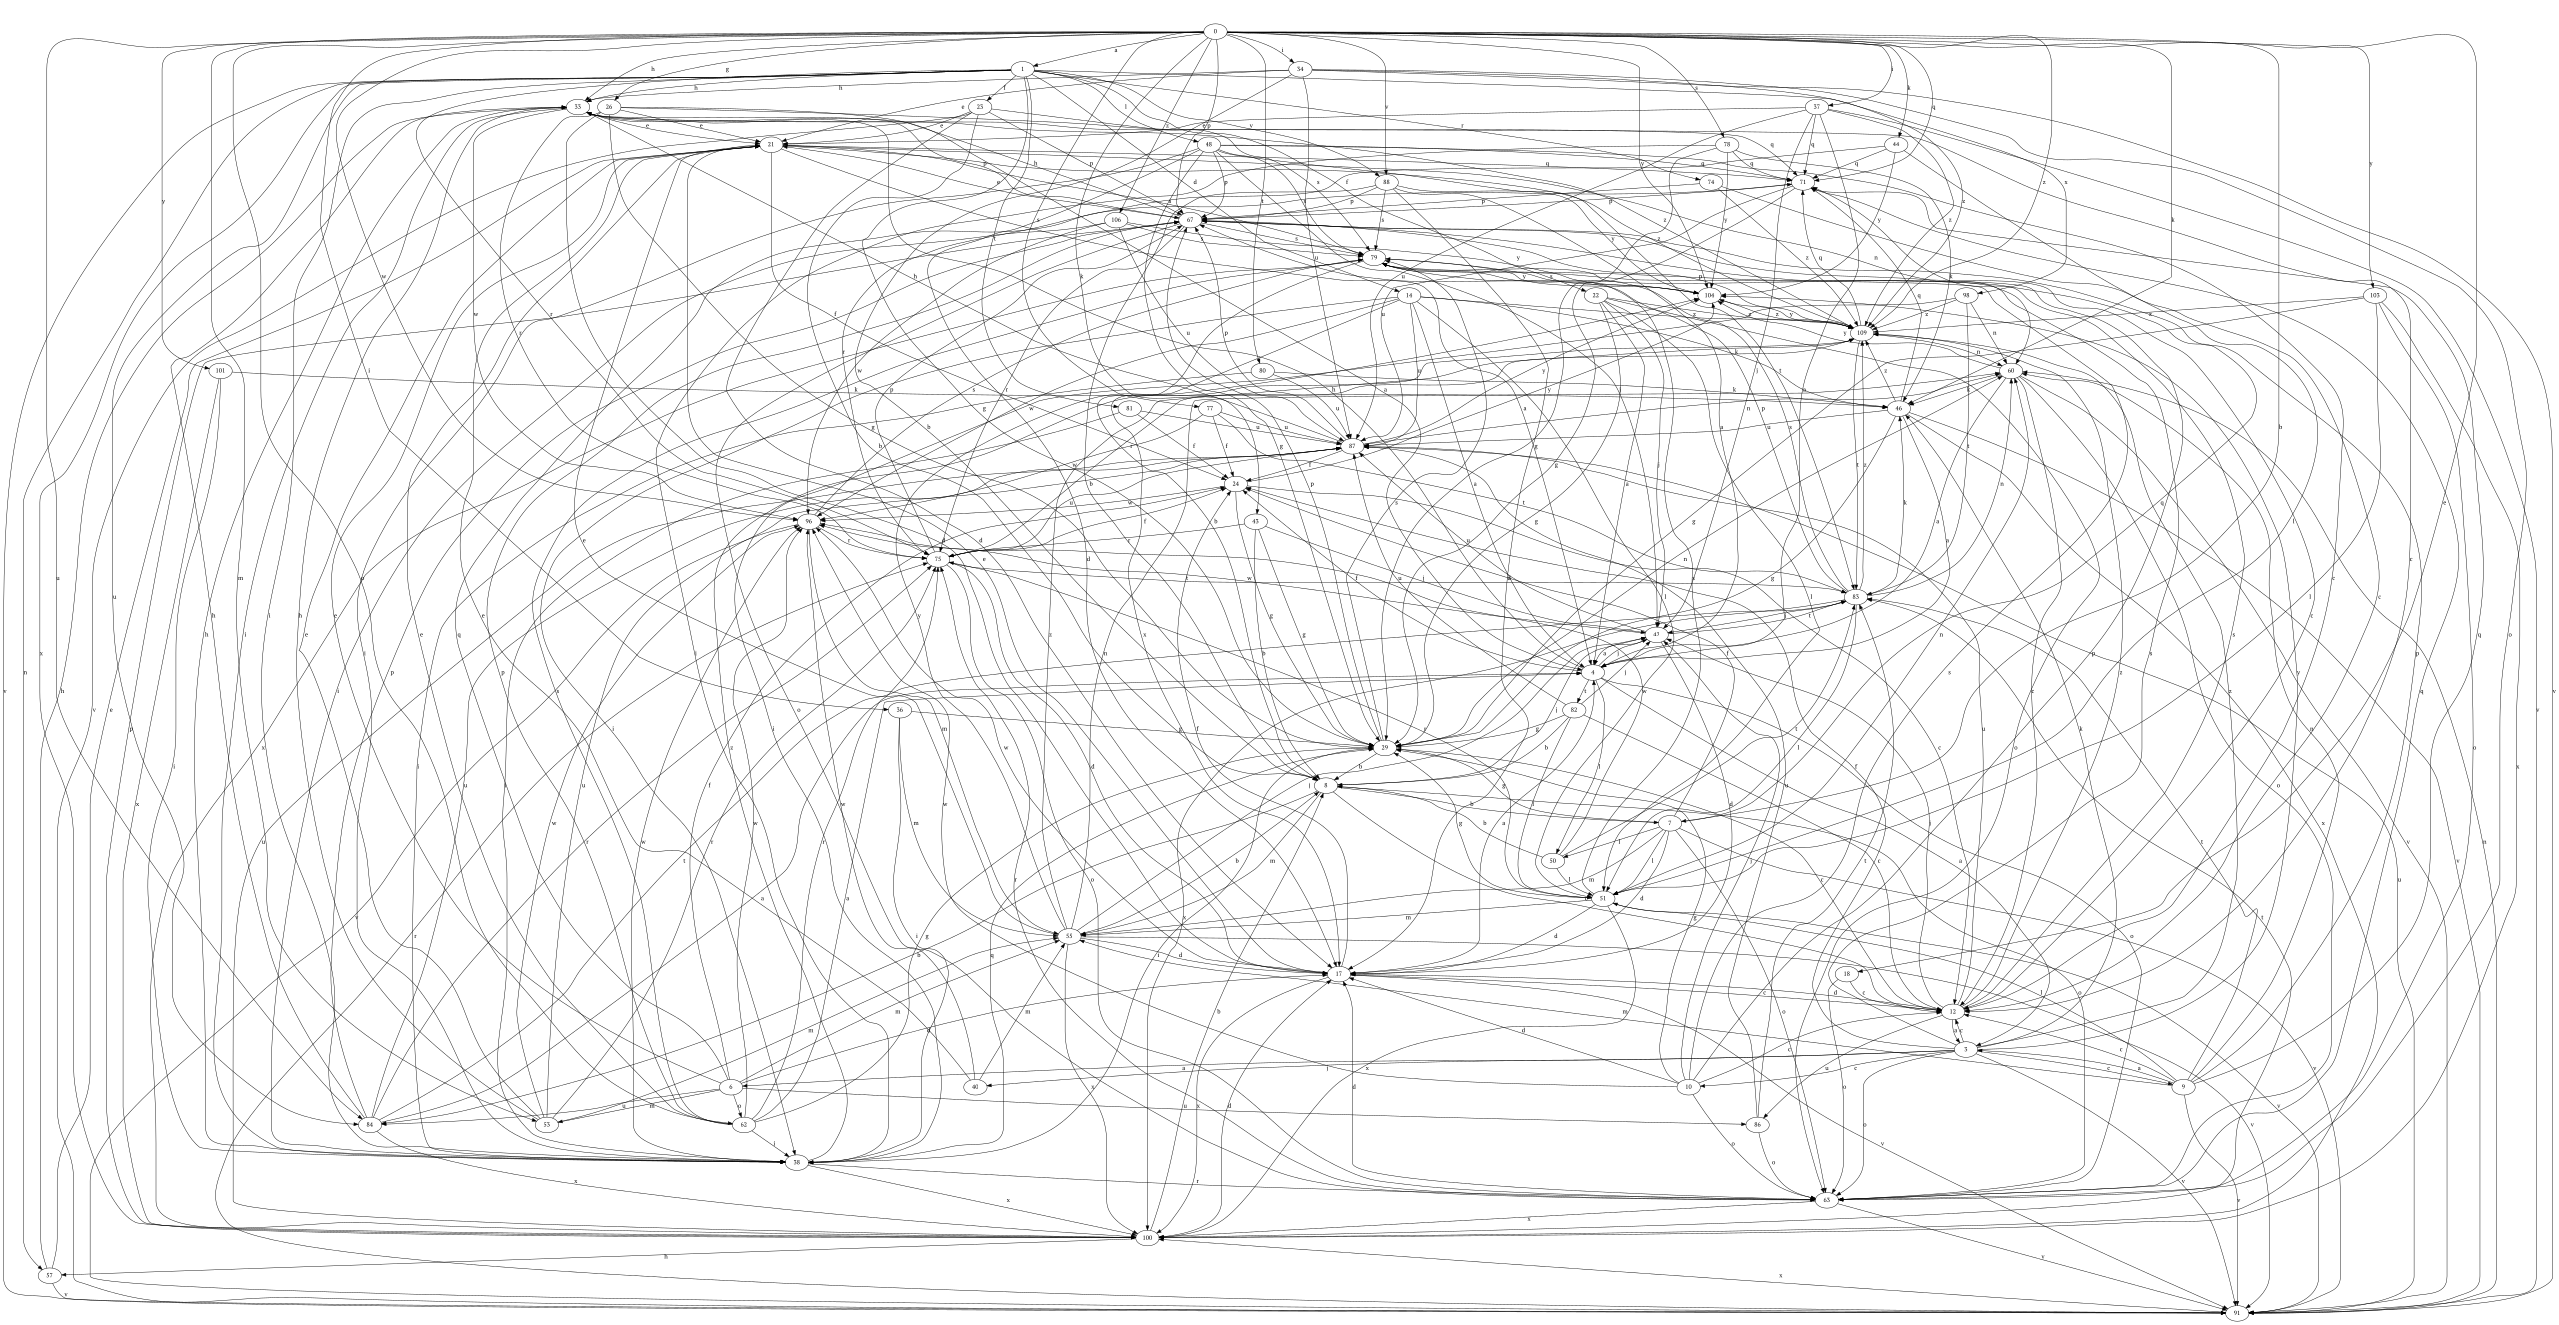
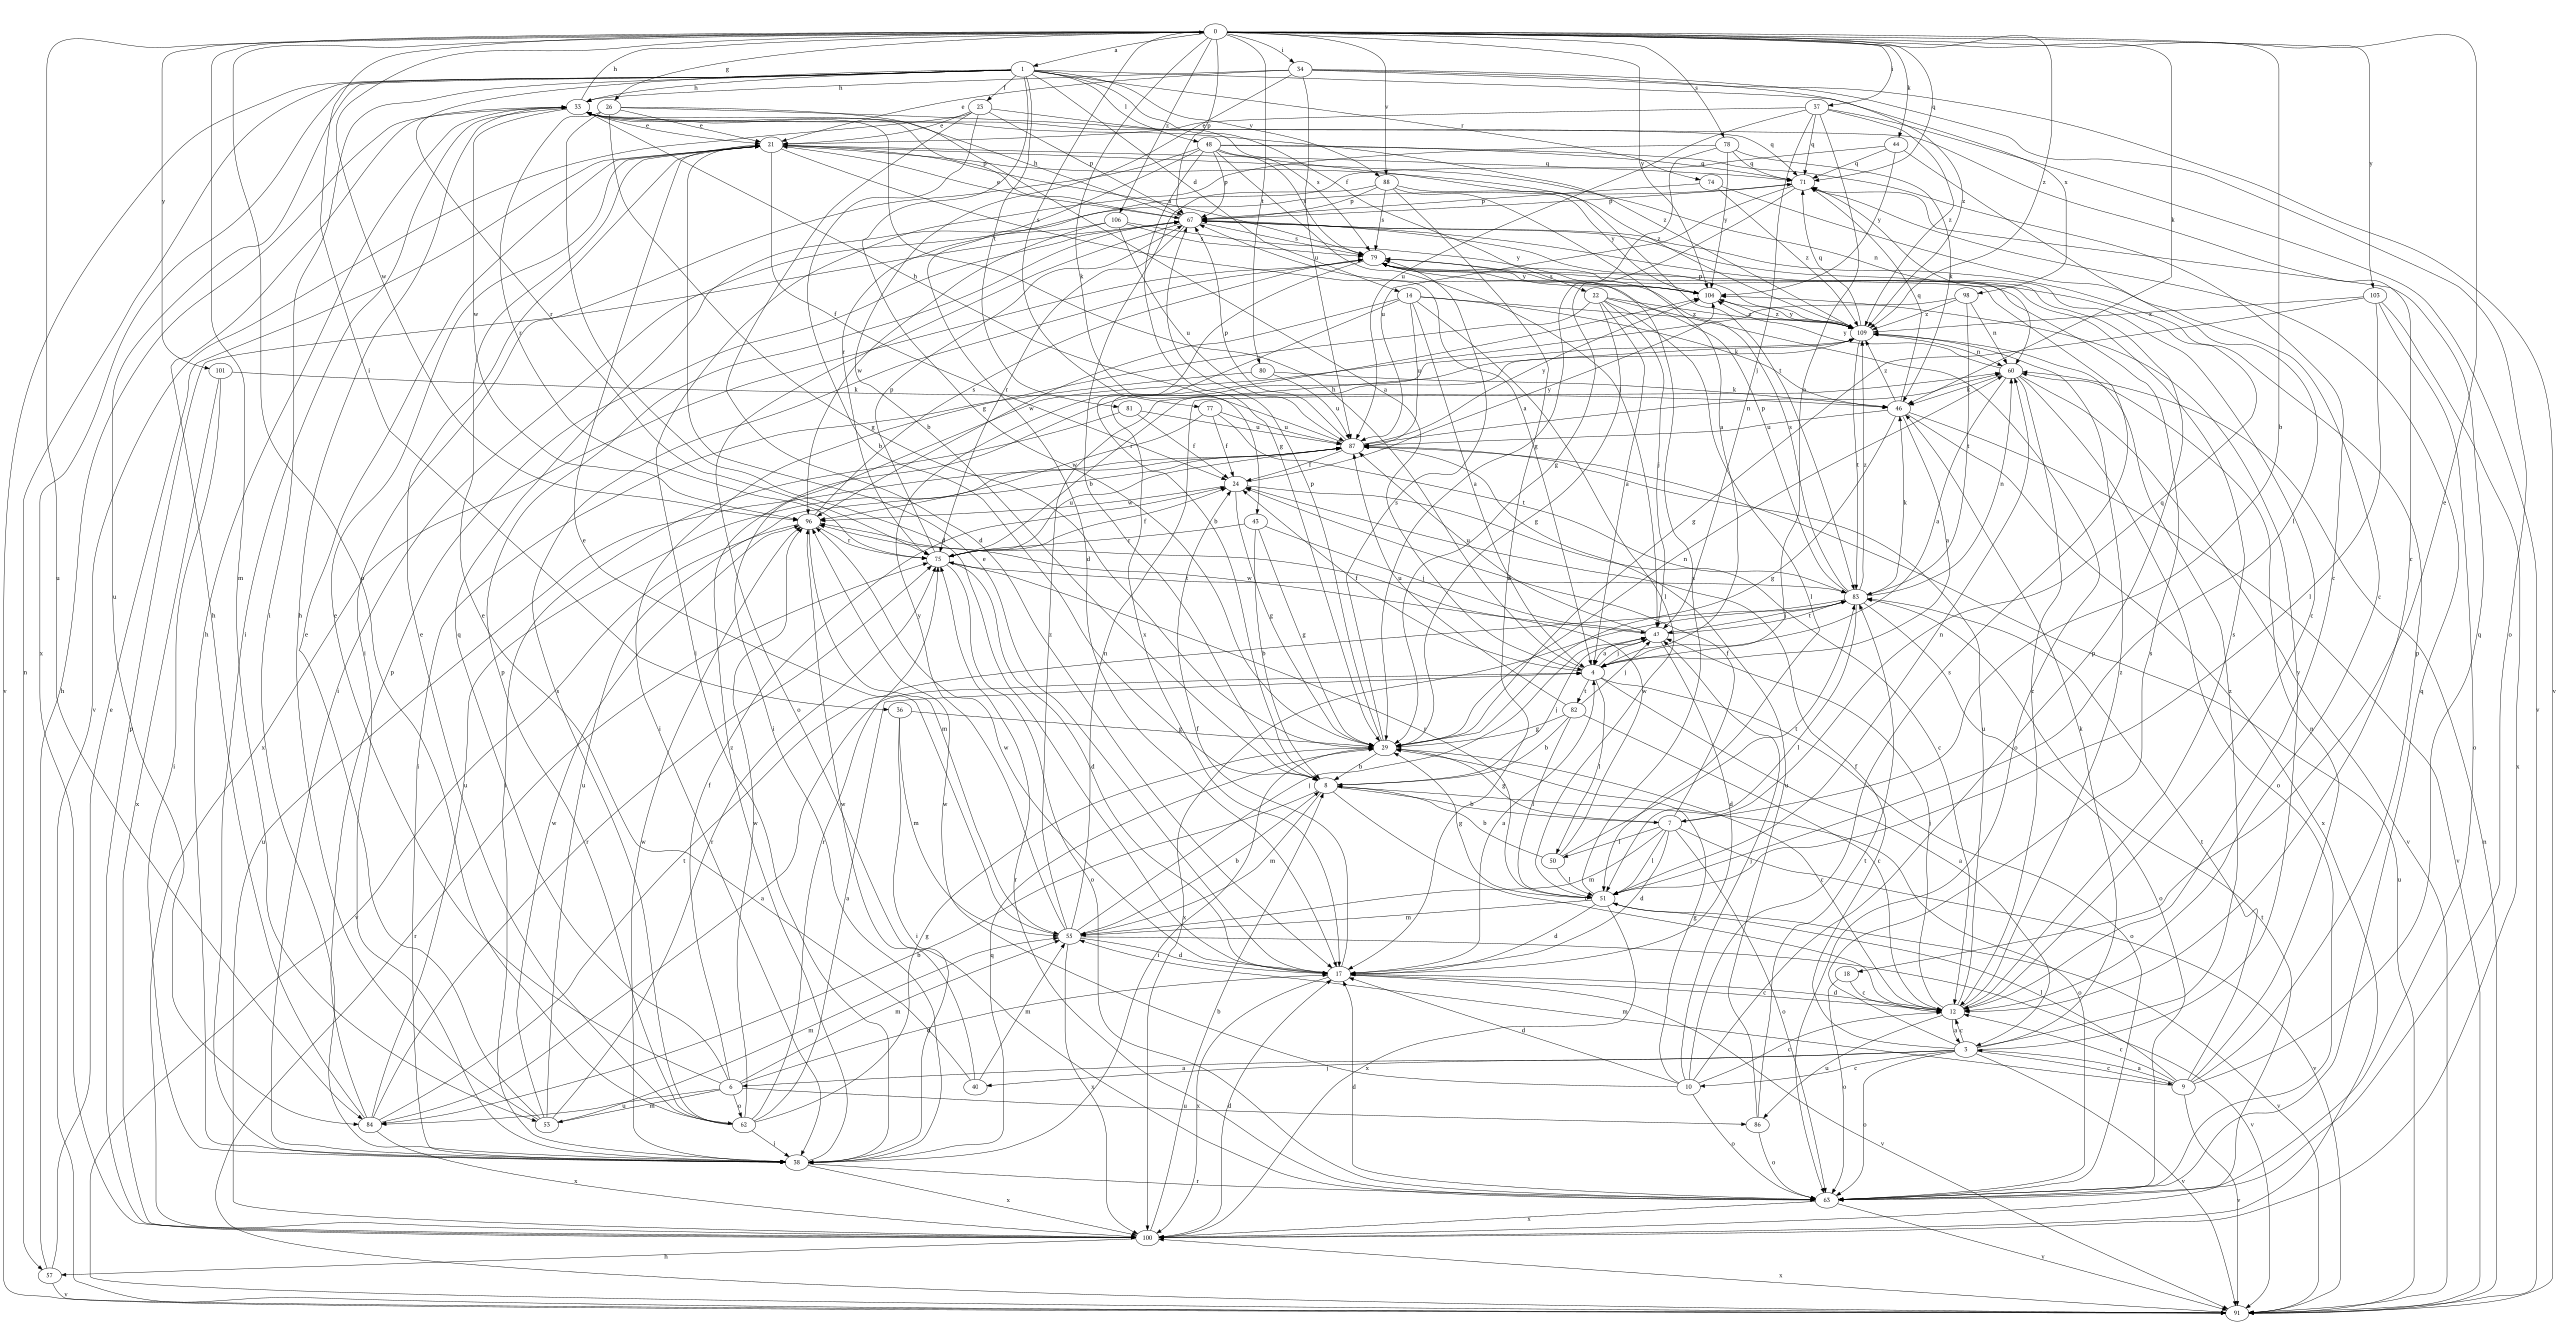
(891, 42) -> (848, 40)
(649, 489) -> (838, 446)
none -> (2184, 987)
